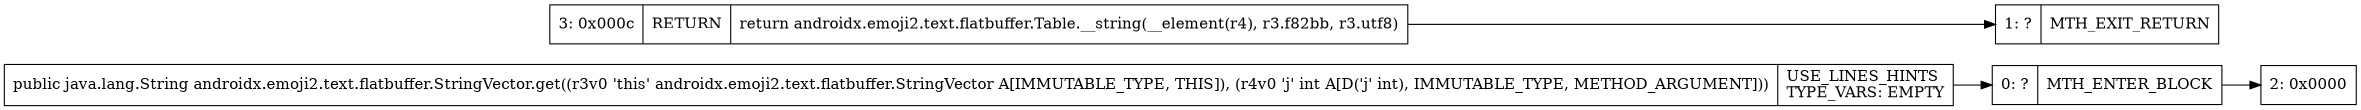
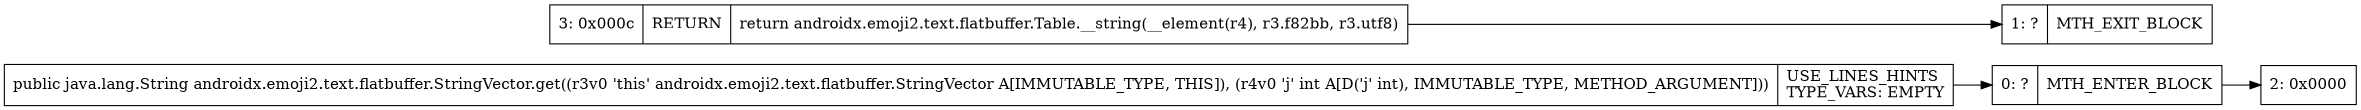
(2130, 24) -> (2130, 24)
